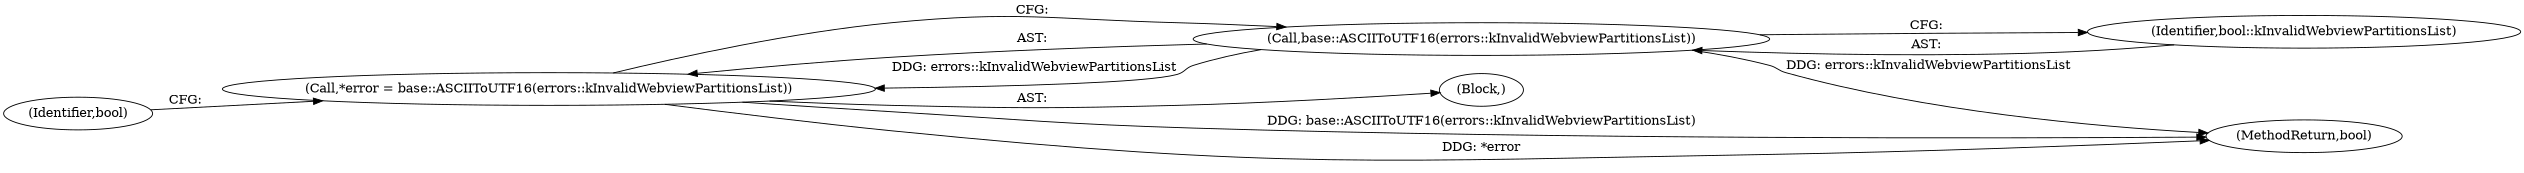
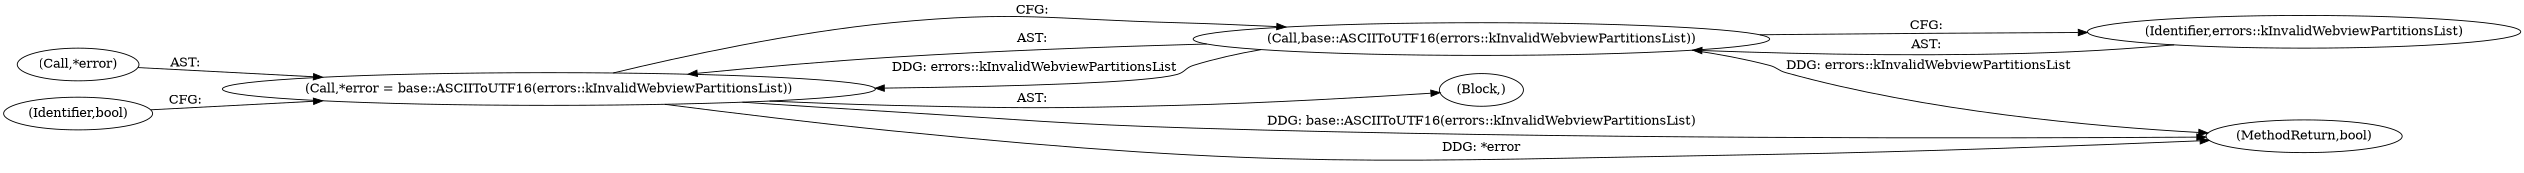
(2304, 32) -> (2304, 32)
none -> (78, 64)
